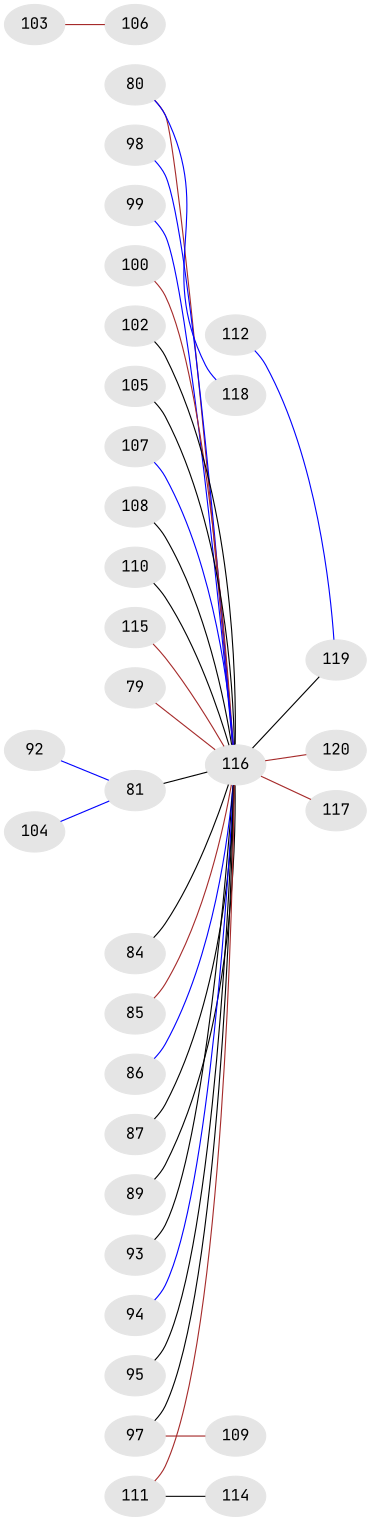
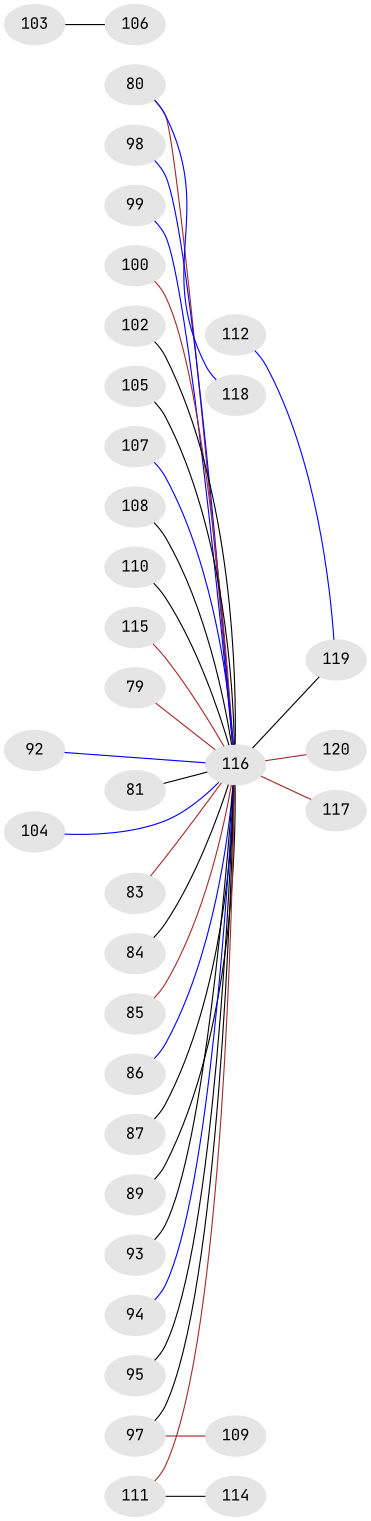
(85, 25) -> (85, 25)
(85, 771) -> (135, 758)
(85, 811) -> (148, 826)
none -> (135, 893)
